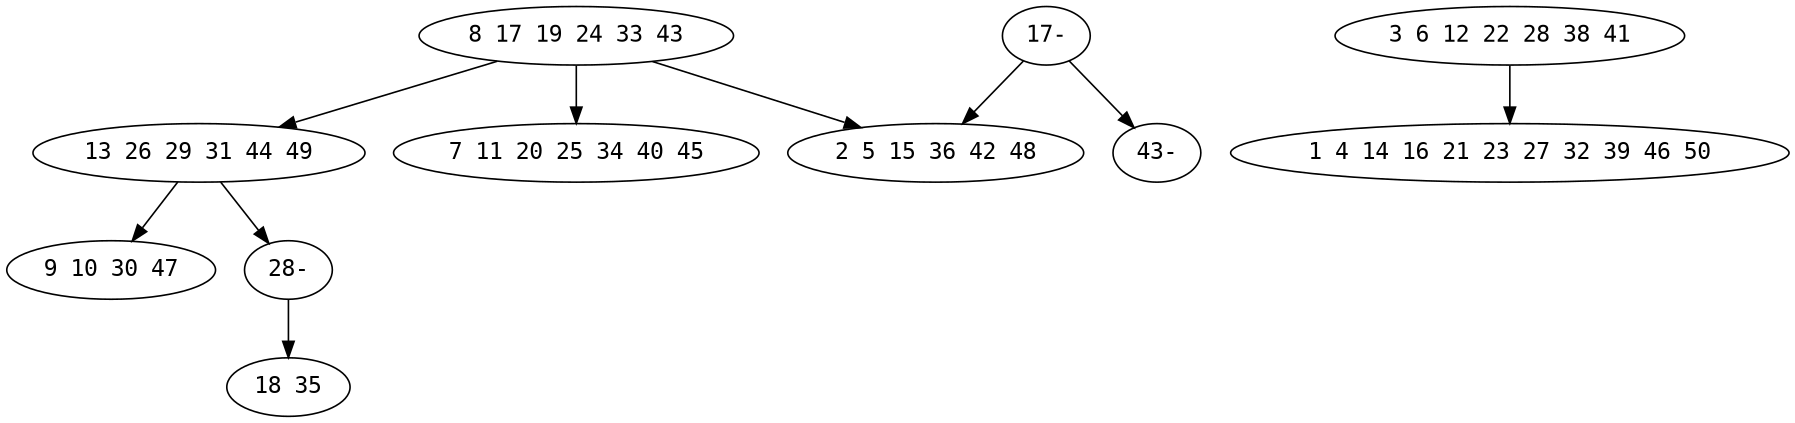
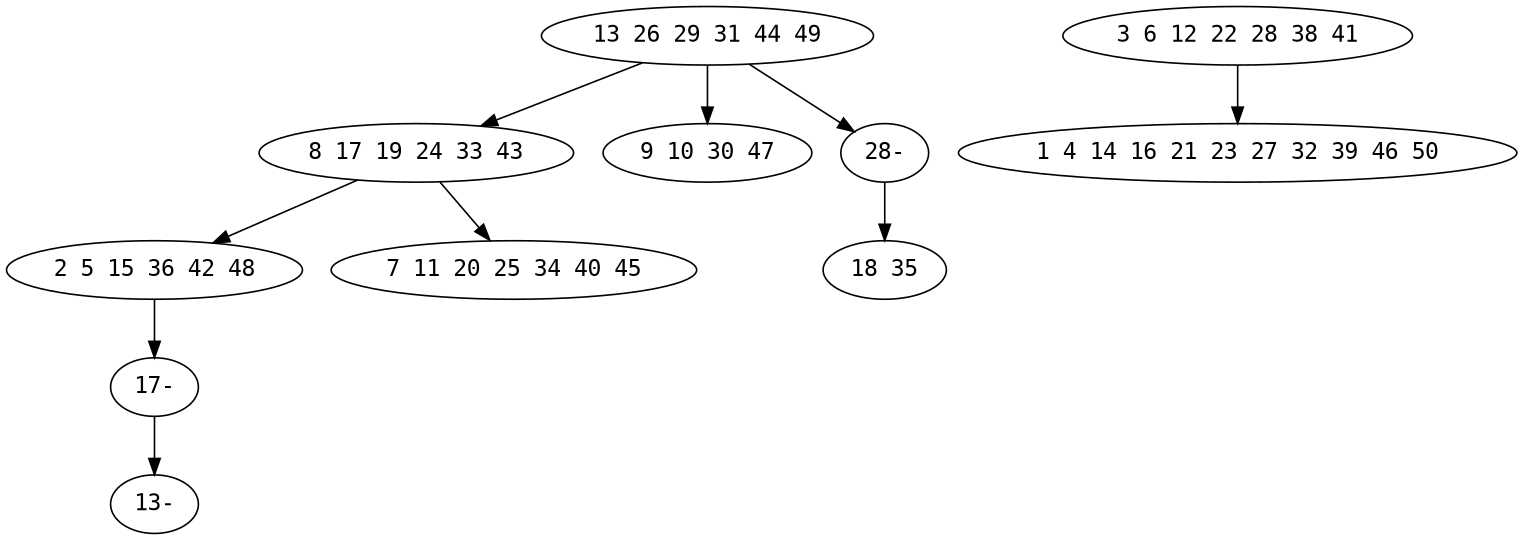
(999, 86) -> (154, 321)
(396, 92) -> (569, 91)
(1157, 153) -> (154, 504)
